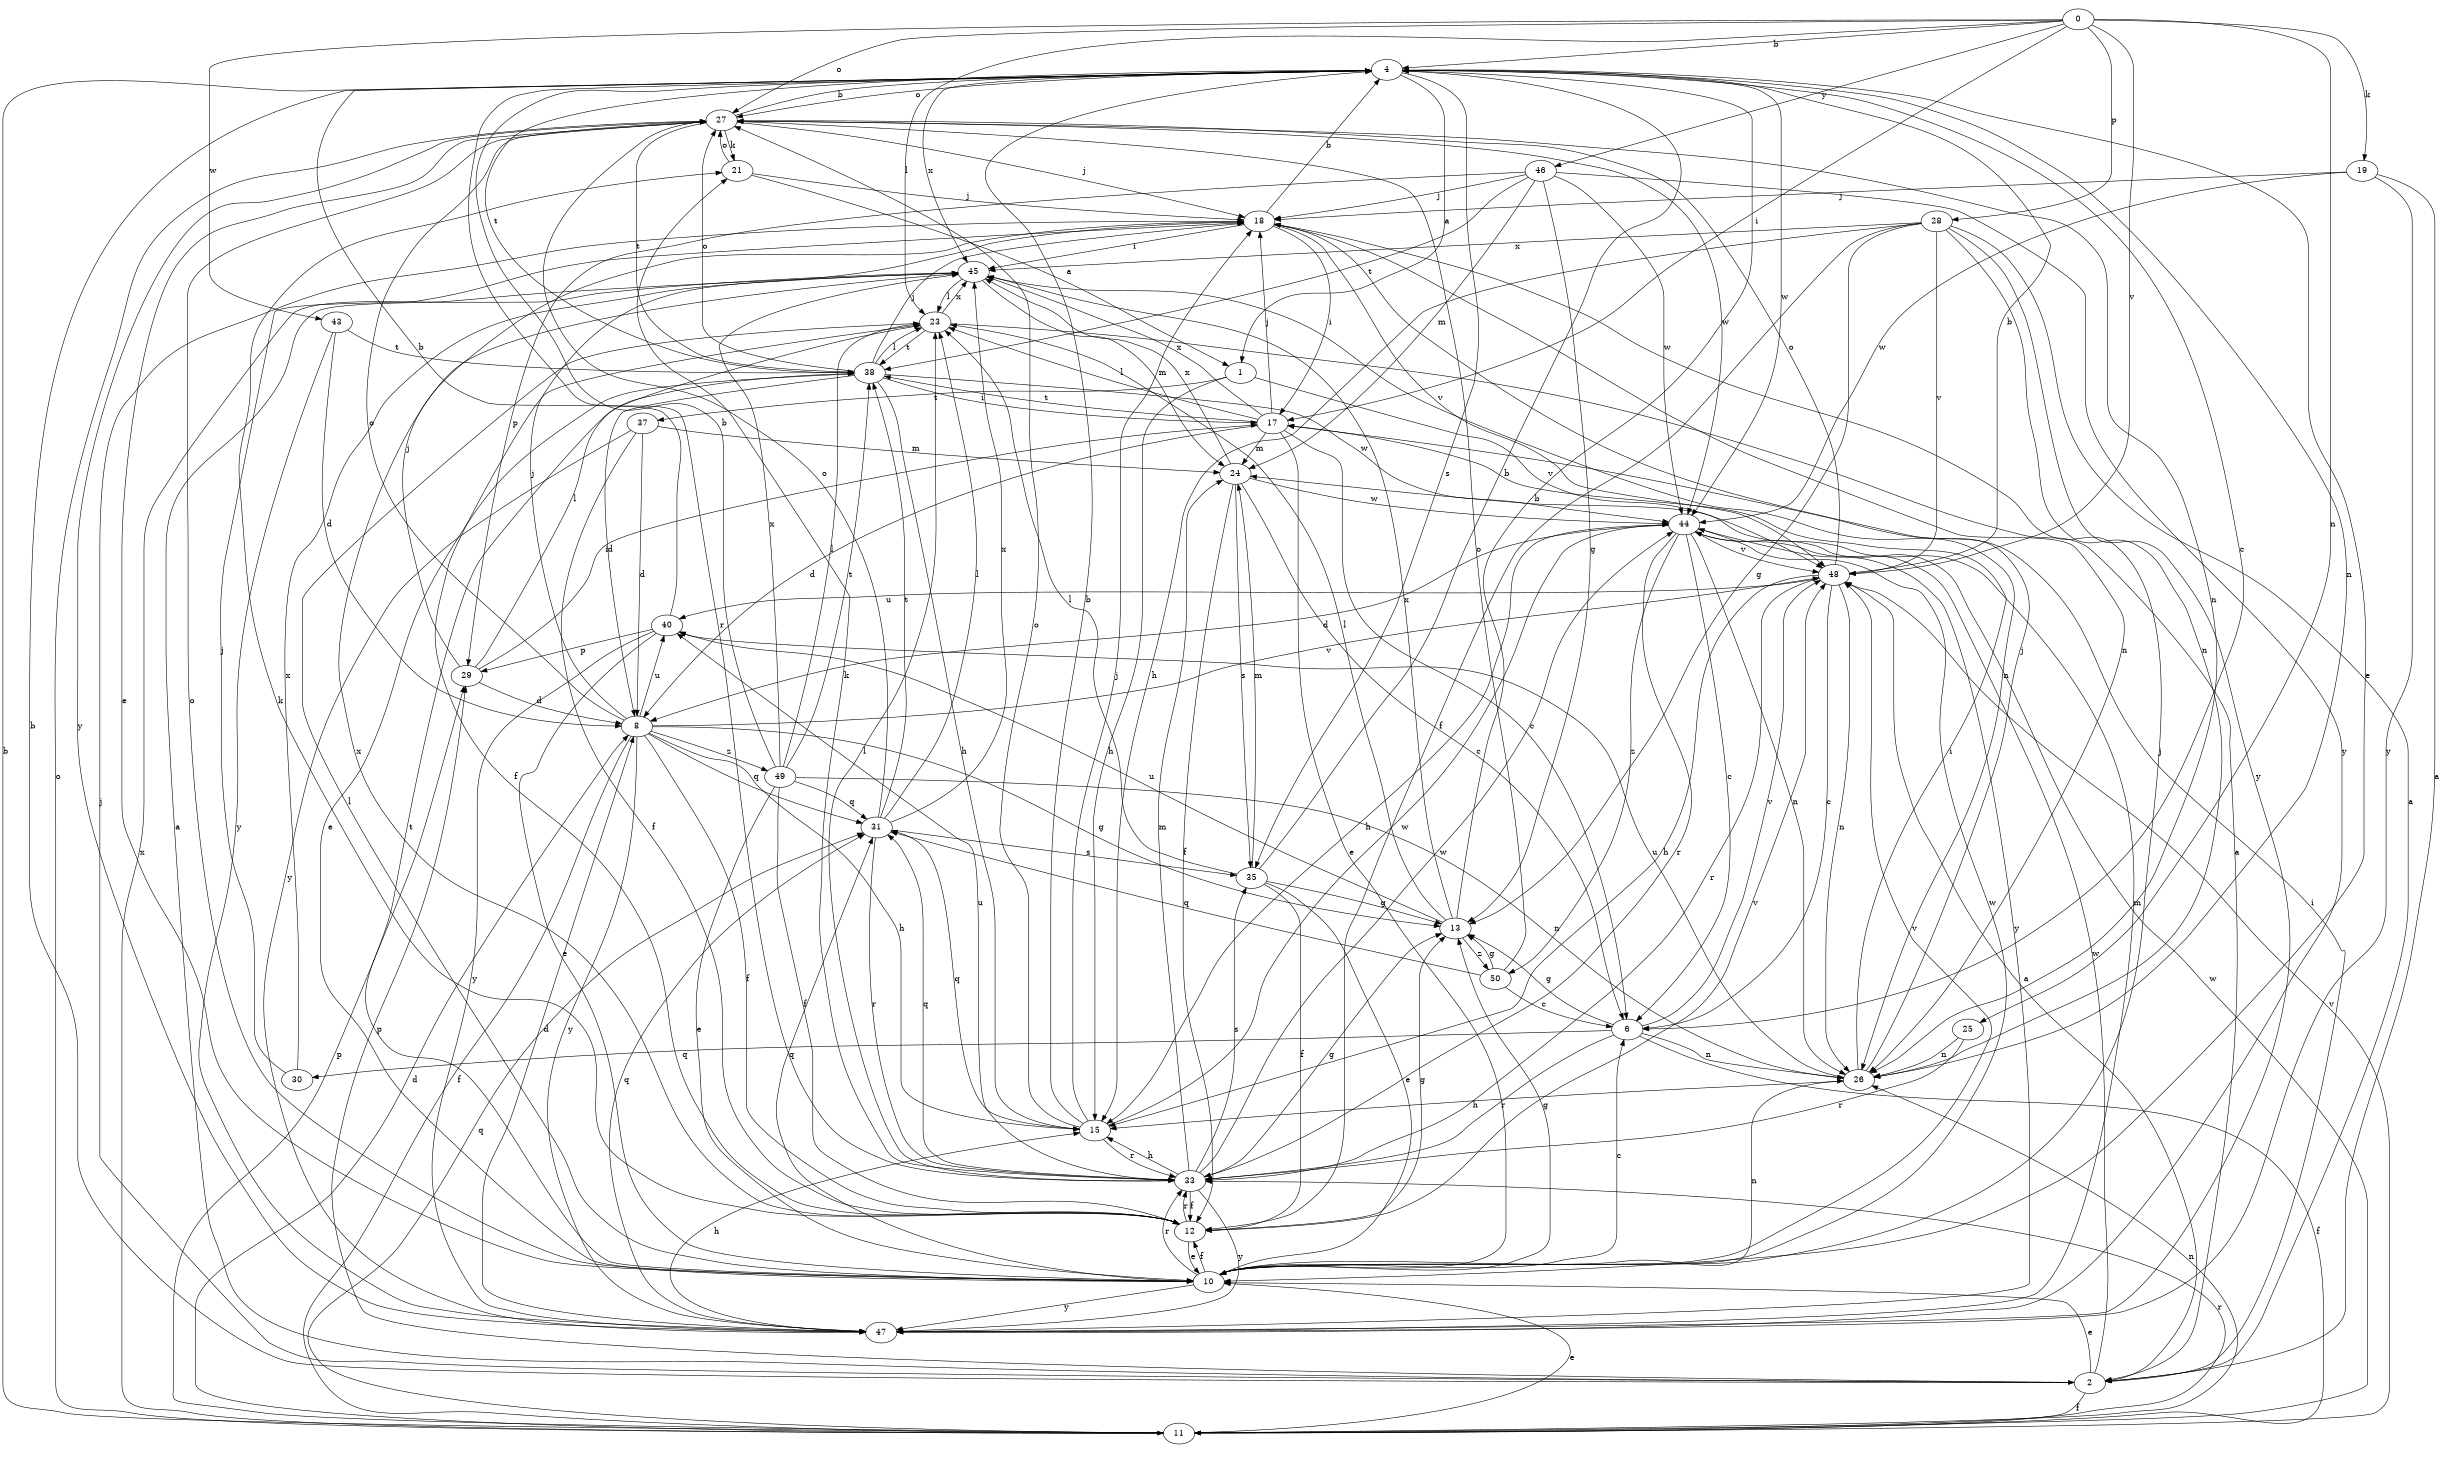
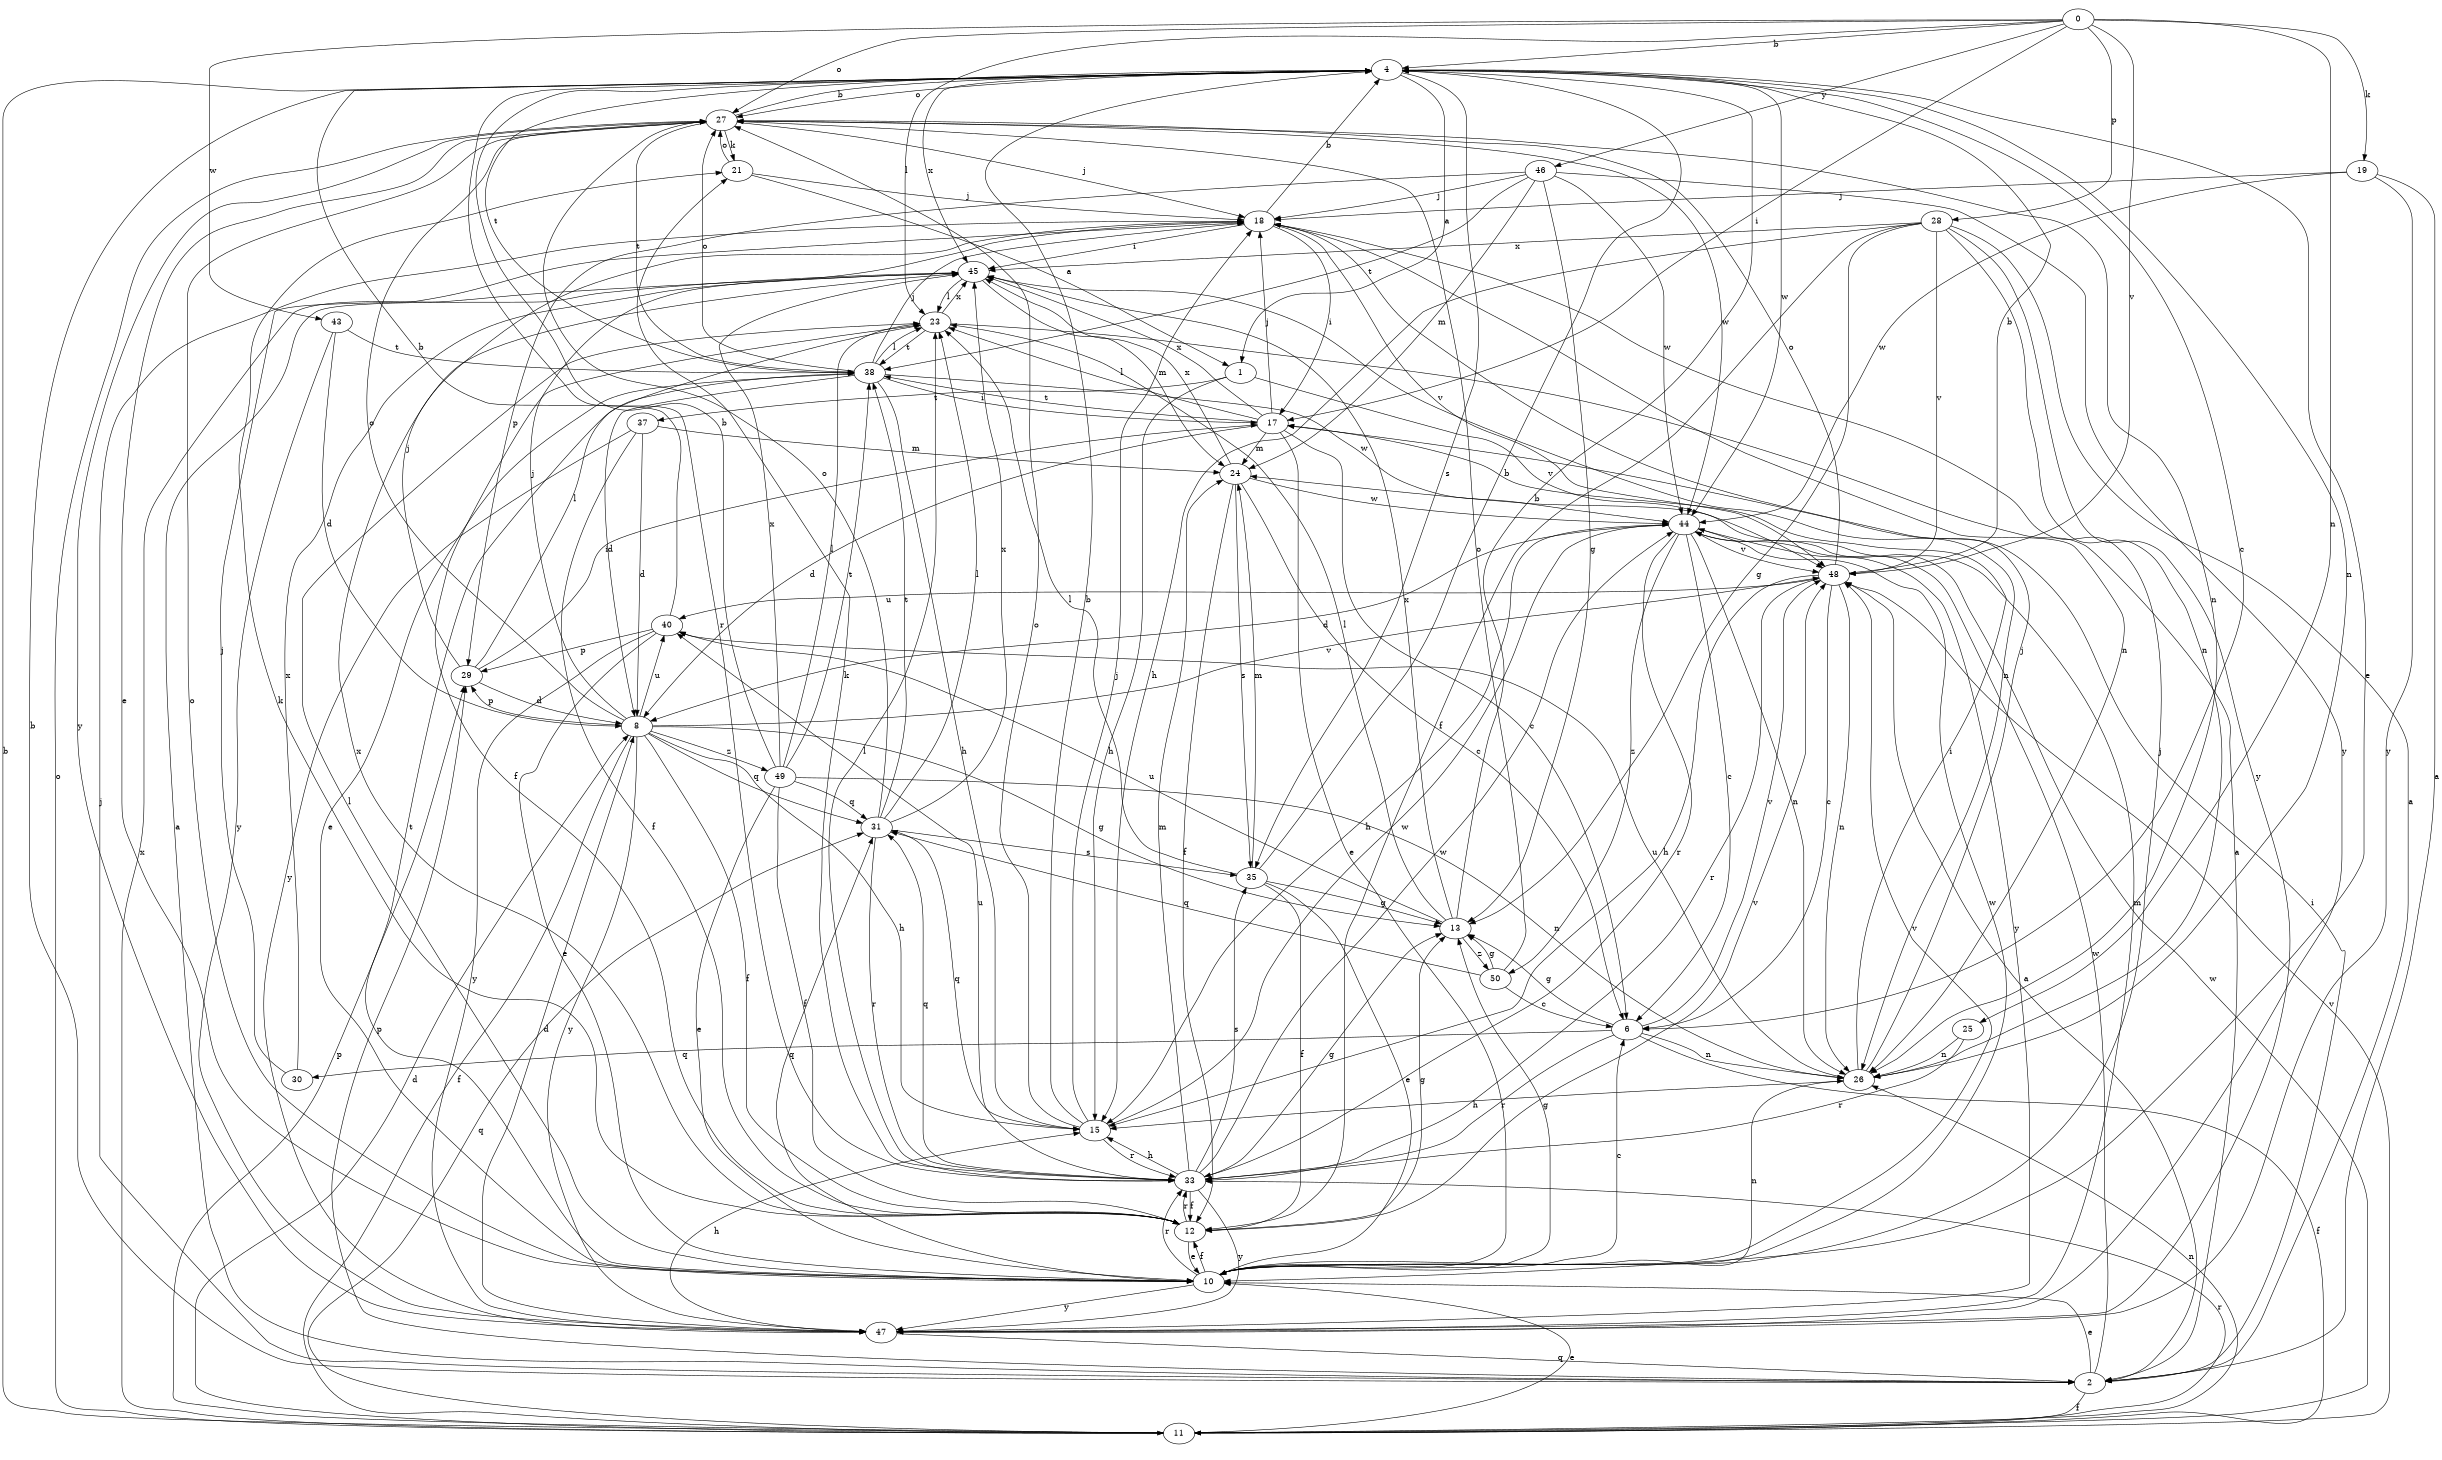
none -> (544, 719)
(611, 1125) -> (1483, 1358)
